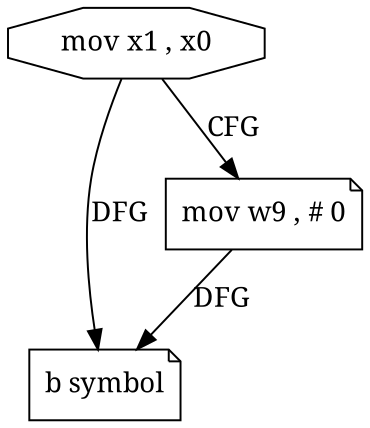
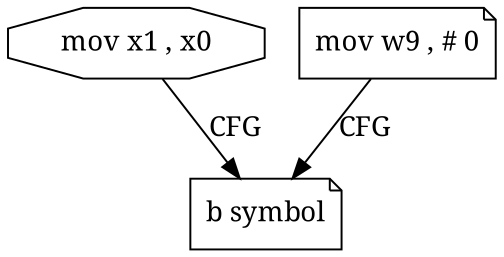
(194, 121) -> none
(120, 214) -> (236, 129)
(222, 299) -> (365, 129)
